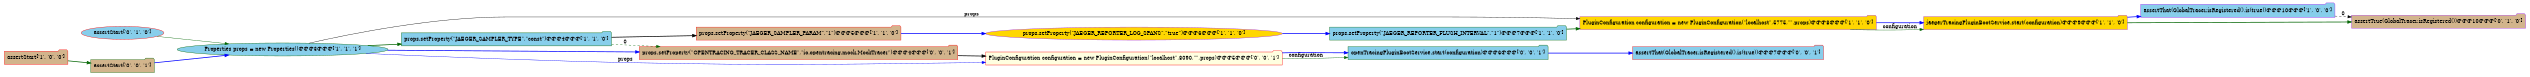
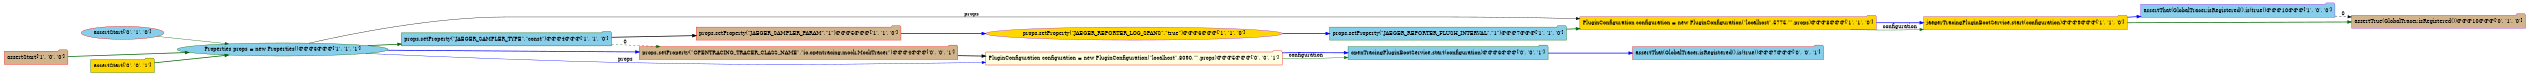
(190, 59) -> (190, 59)
(77, 62) -> (127, 55)
(123, 66) -> (123, 66)
